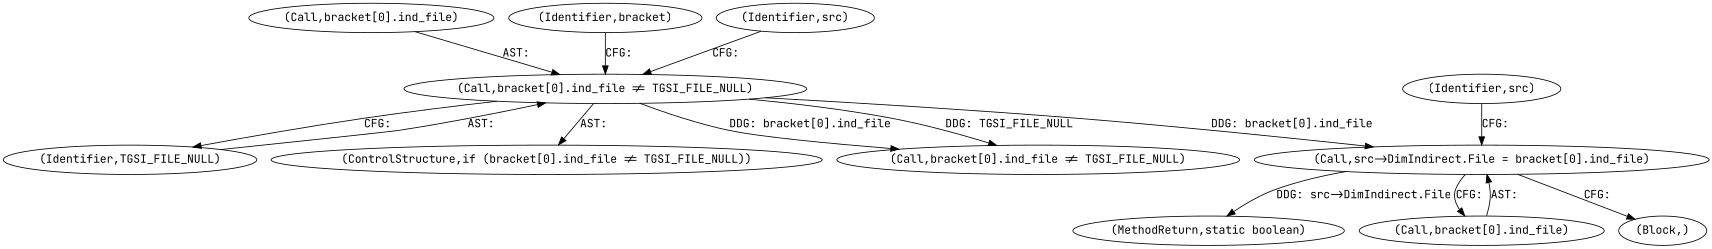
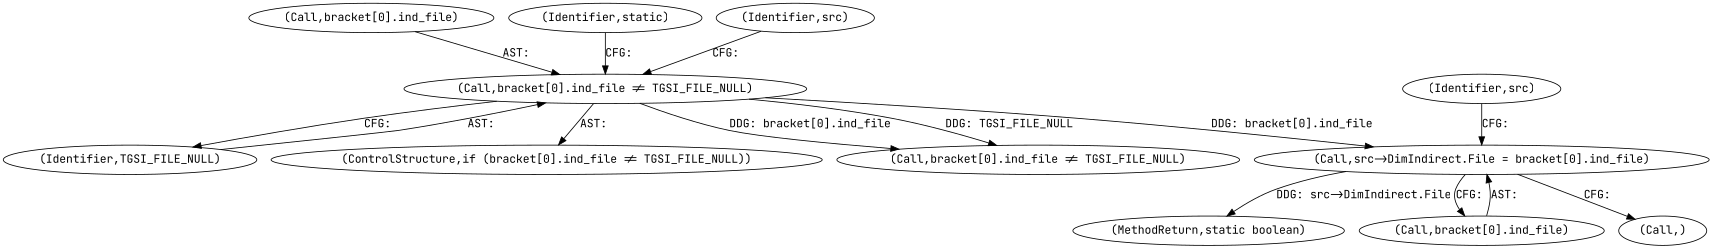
(605, 18) -> (605, 18)
(1663, 231) -> (1663, 231)
